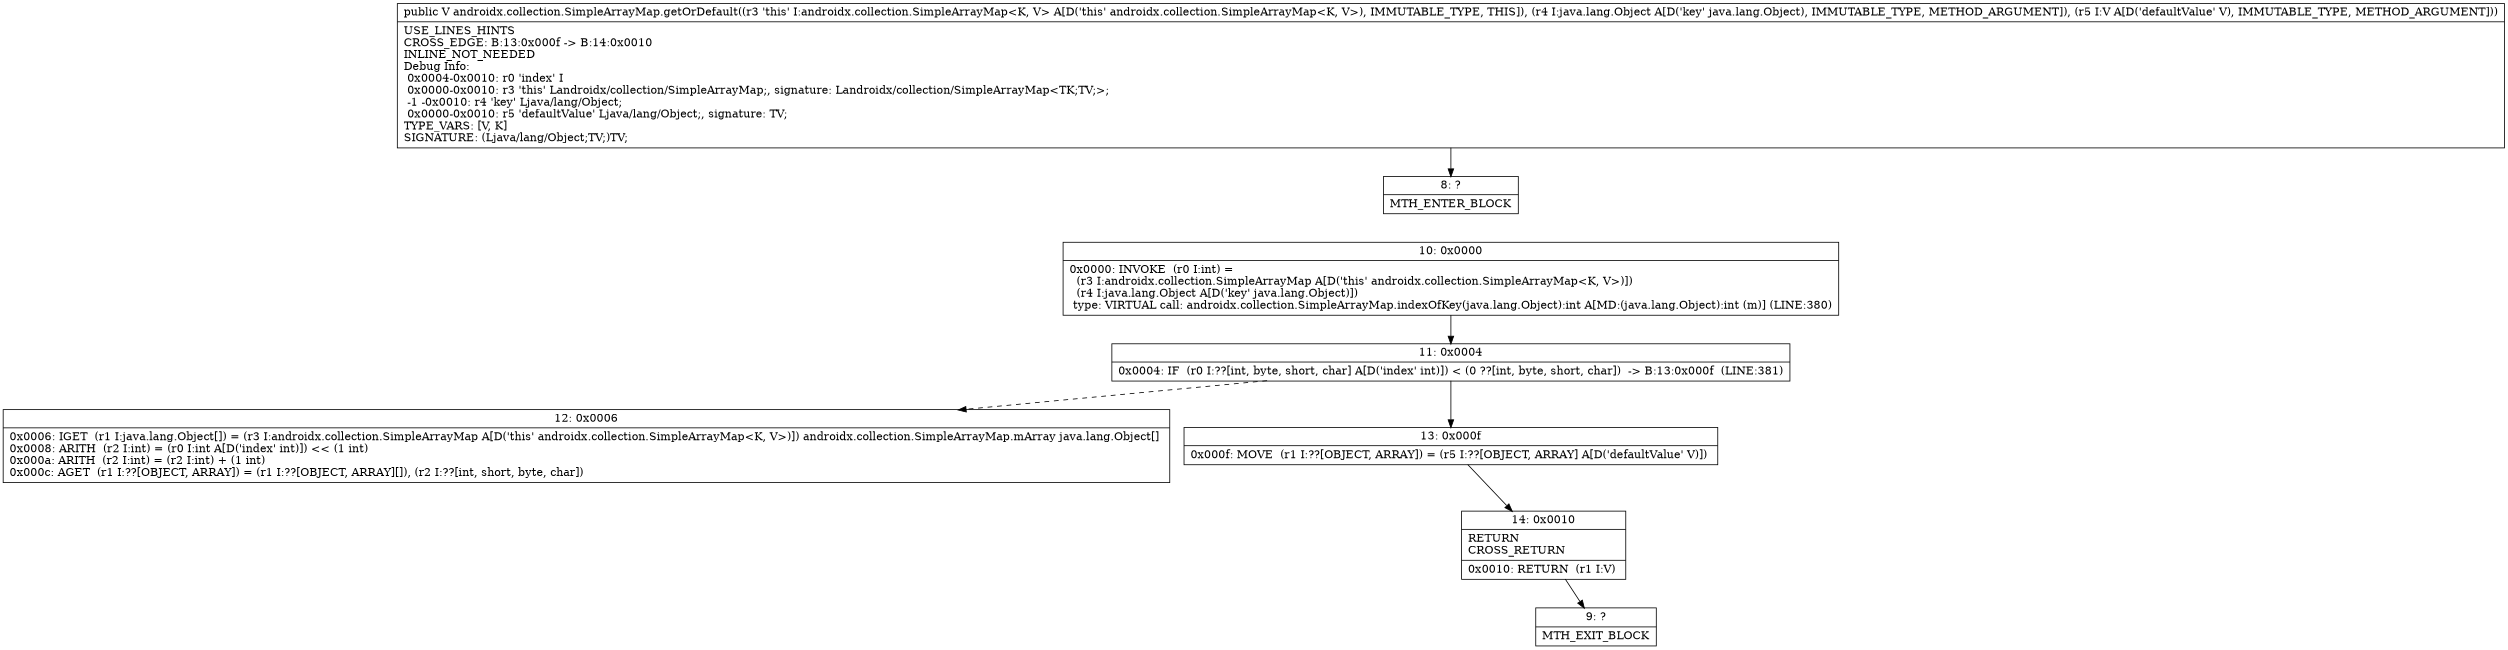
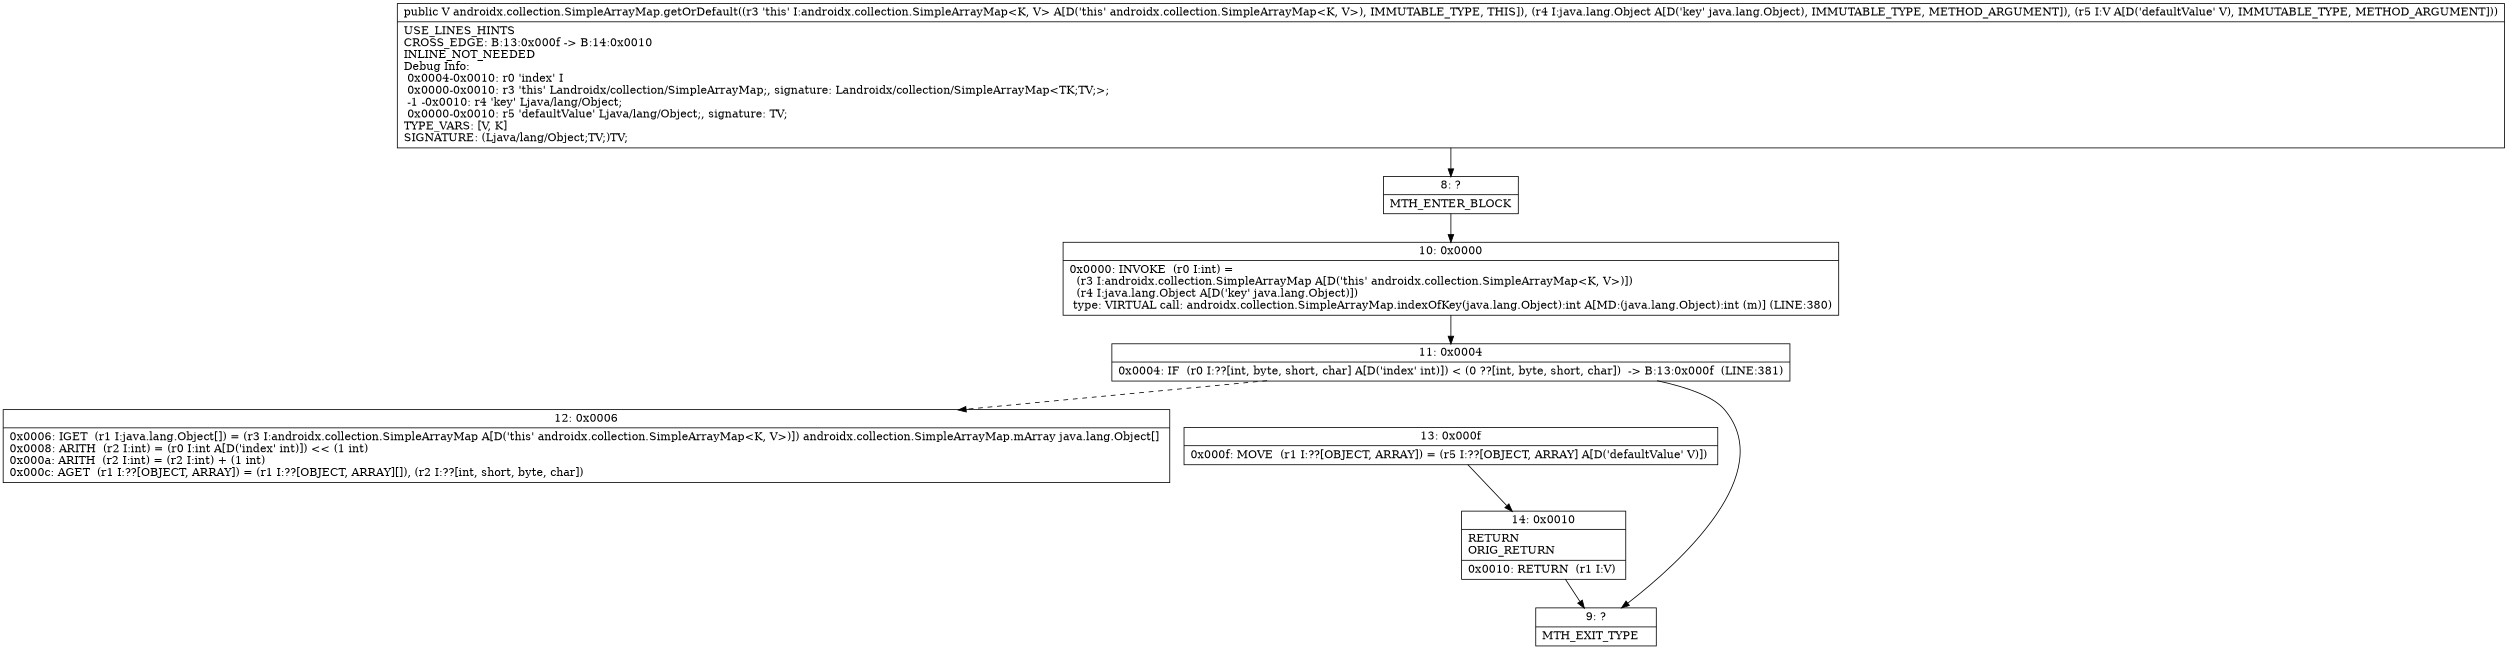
none -> (1451, 224)
(1451, 400) -> (1732, 487)
(1517, 550) -> (1512, 550)
(1596, 636) -> (1590, 636)
